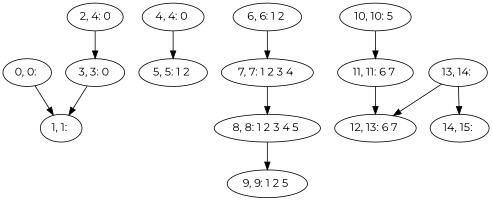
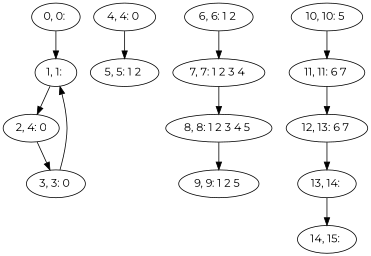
none -> (45, 97)
(421, 98) -> (327, 152)
